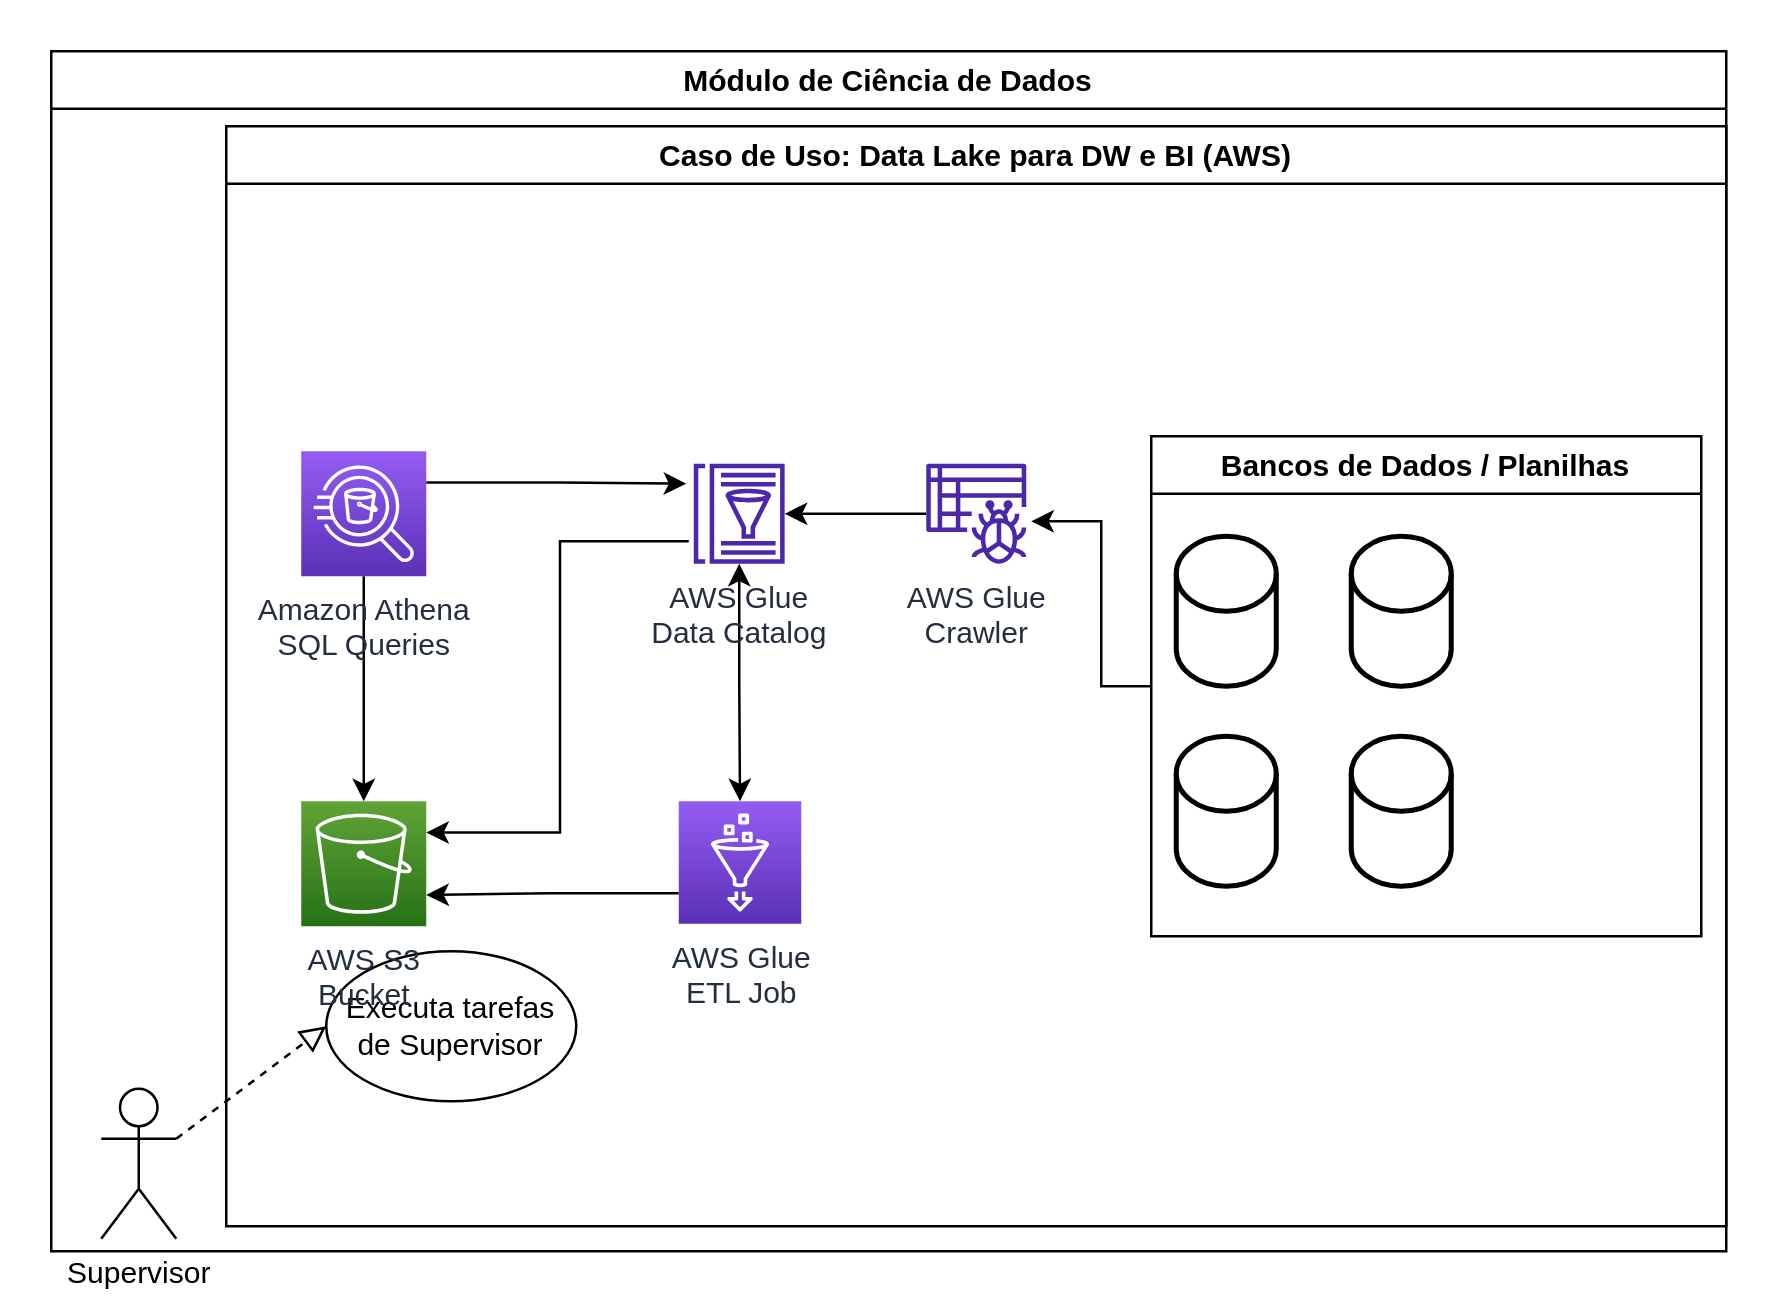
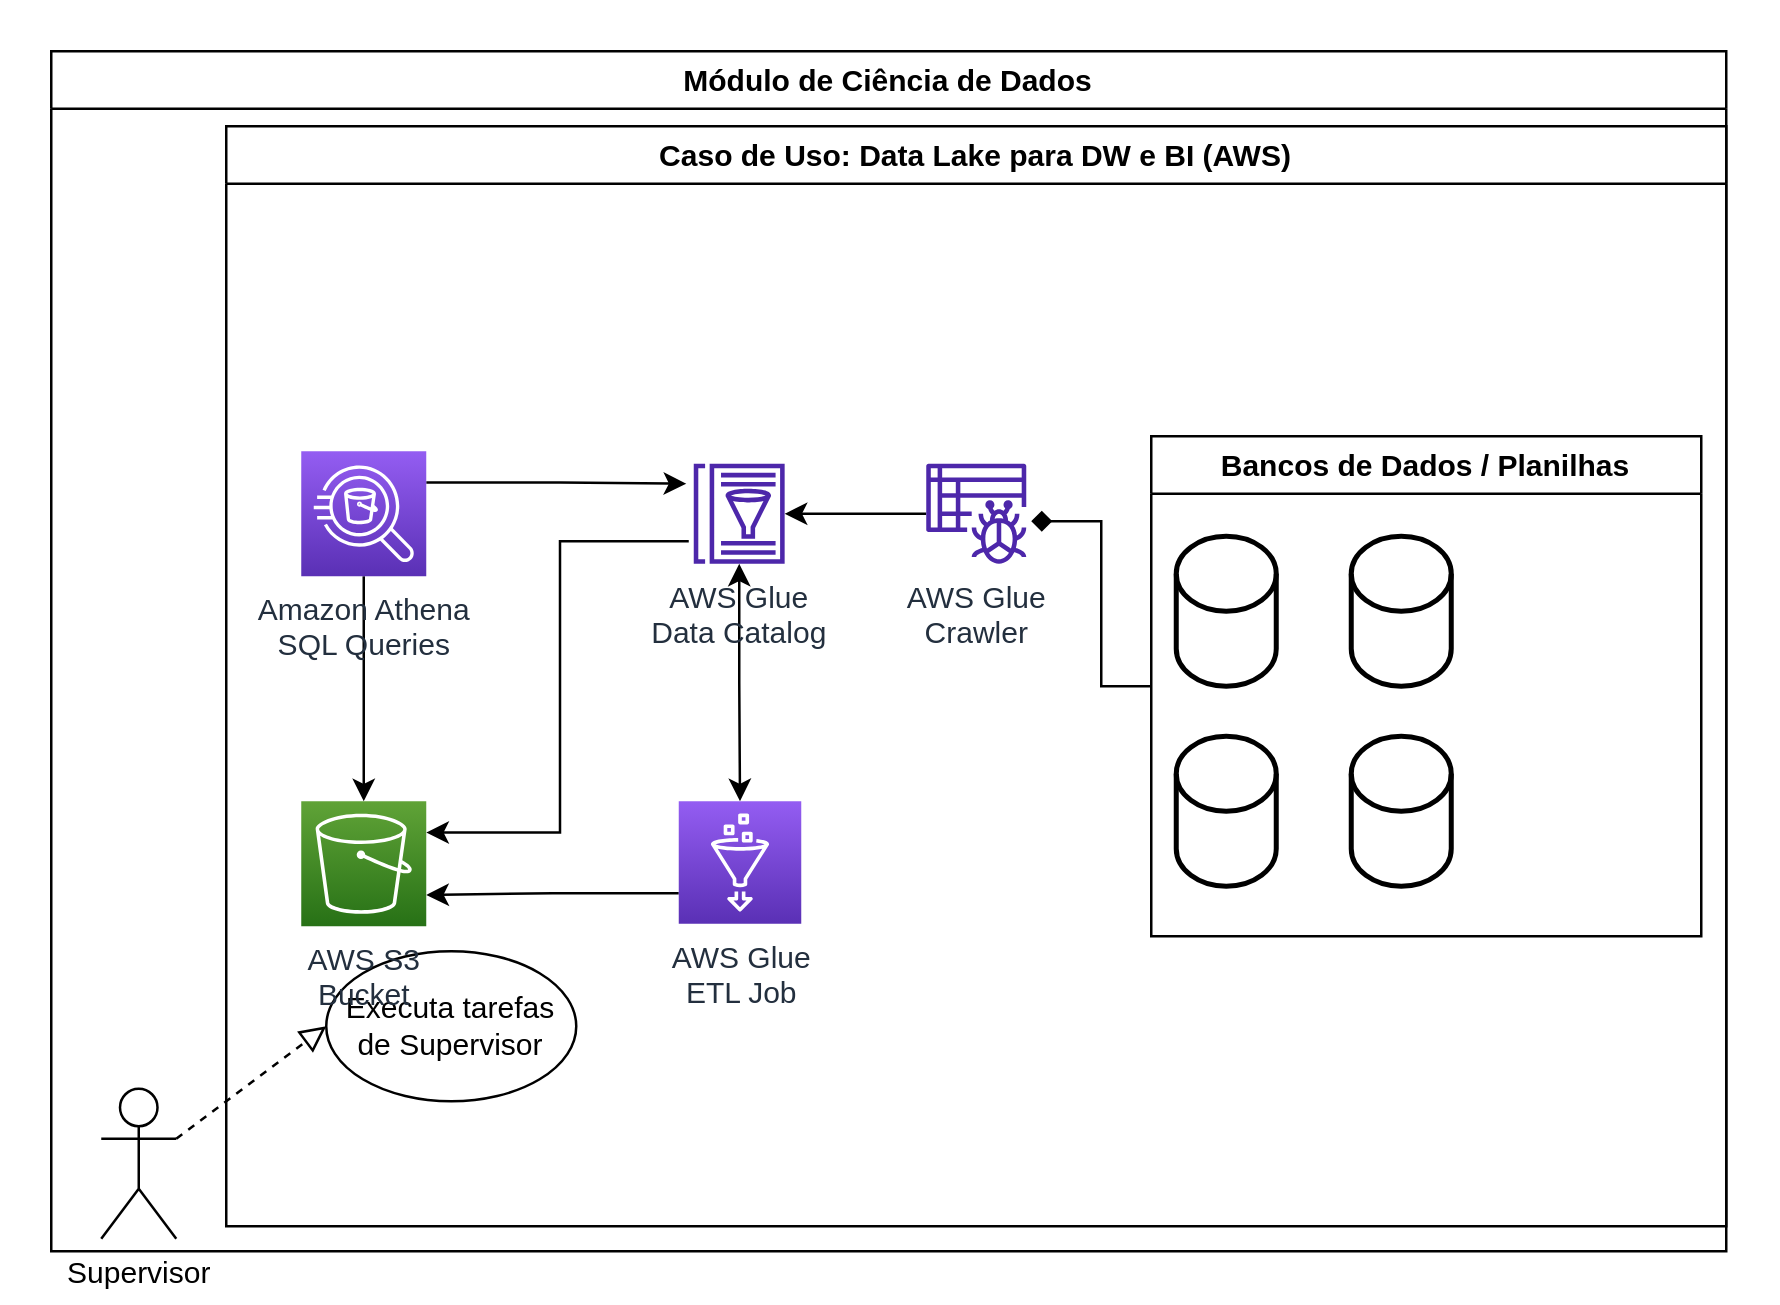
(1050, 521) -> (1052, 521)
